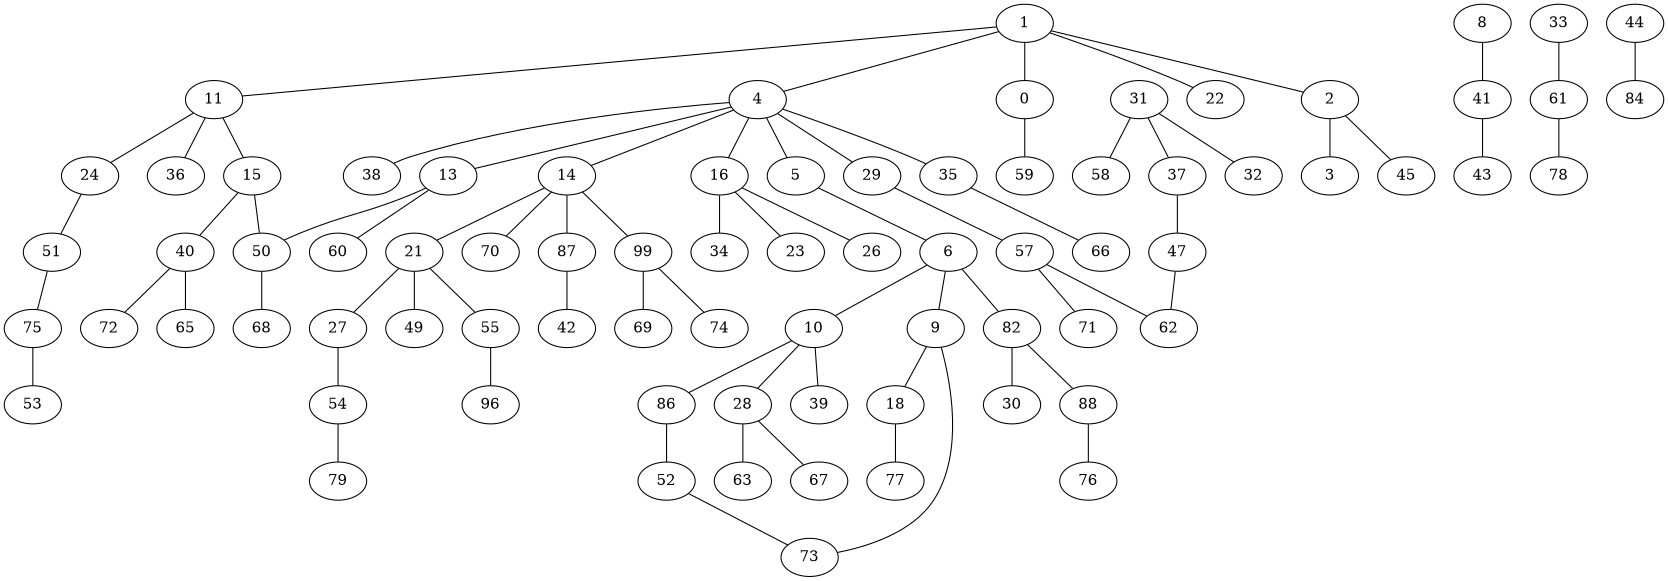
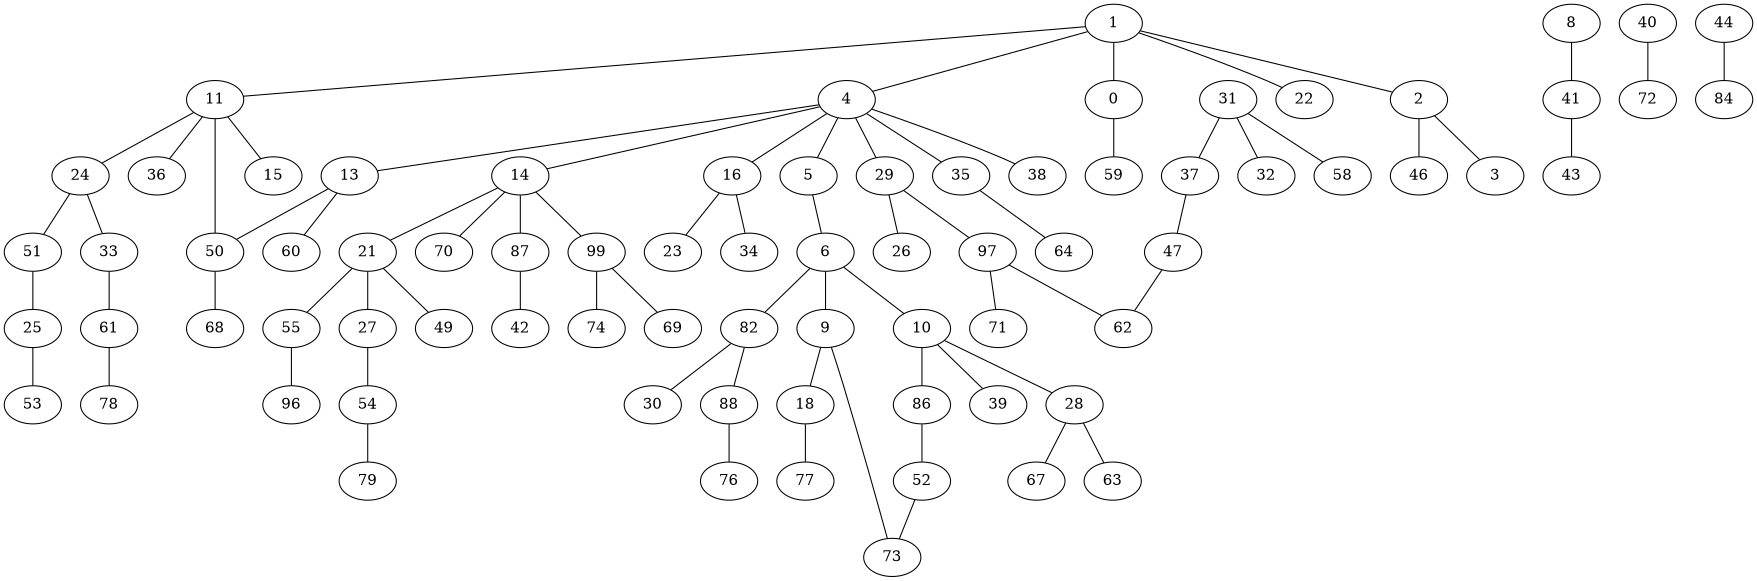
(1406, 176) -> (1419, 176)
none -> (95, 214)
(219, 214) -> none
(257, 214) -> (215, 176)
(796, 214) -> (893, 214)
(1025, 252) -> (988, 252)
(1101, 252) -> (1064, 252)
(33, 329) -> (33, 329)
(185, 329) -> none
